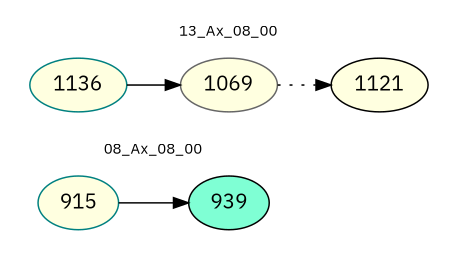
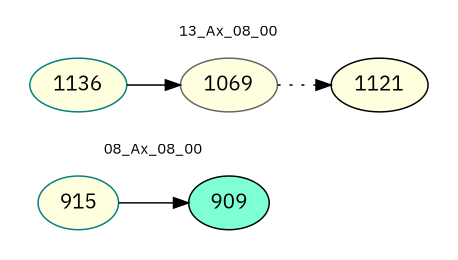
(229, 203) -> (229, 203)
